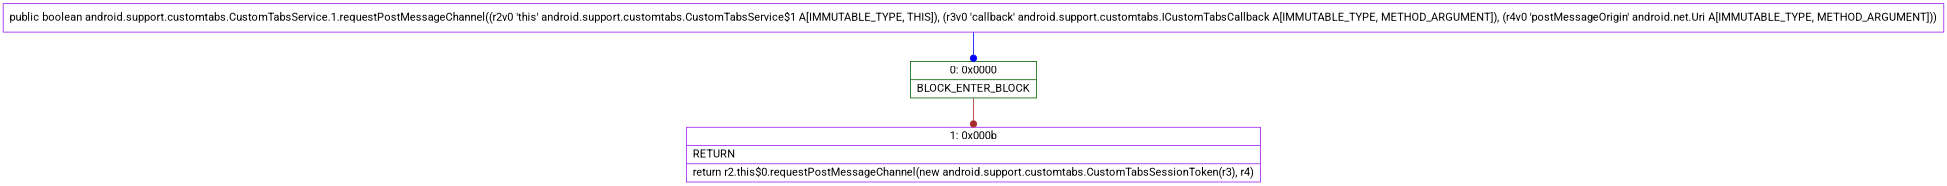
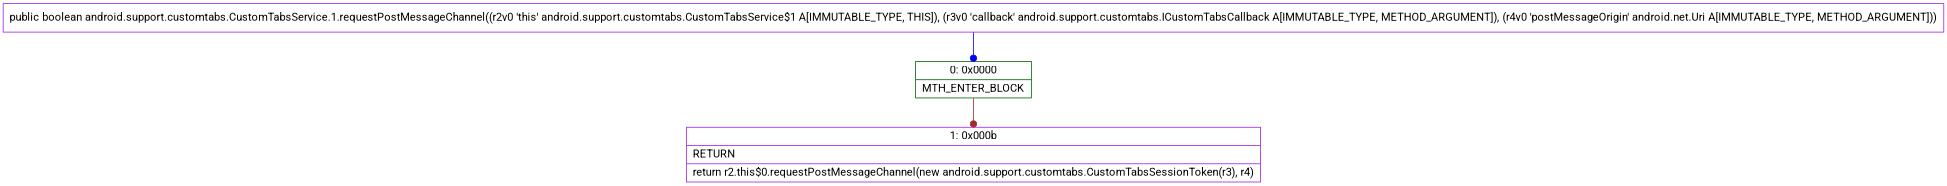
(973, 88) -> (973, 88)
